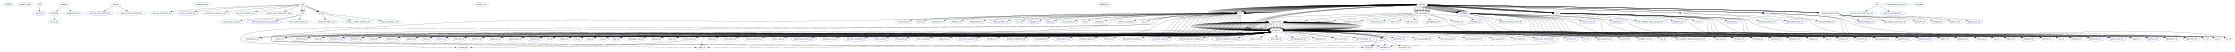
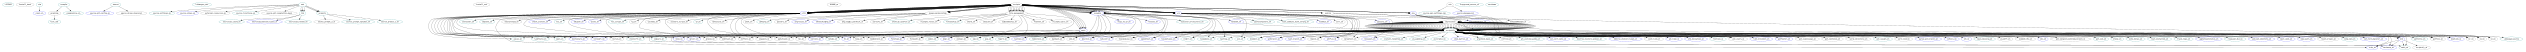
(594, 46) -> (1080, 33)
